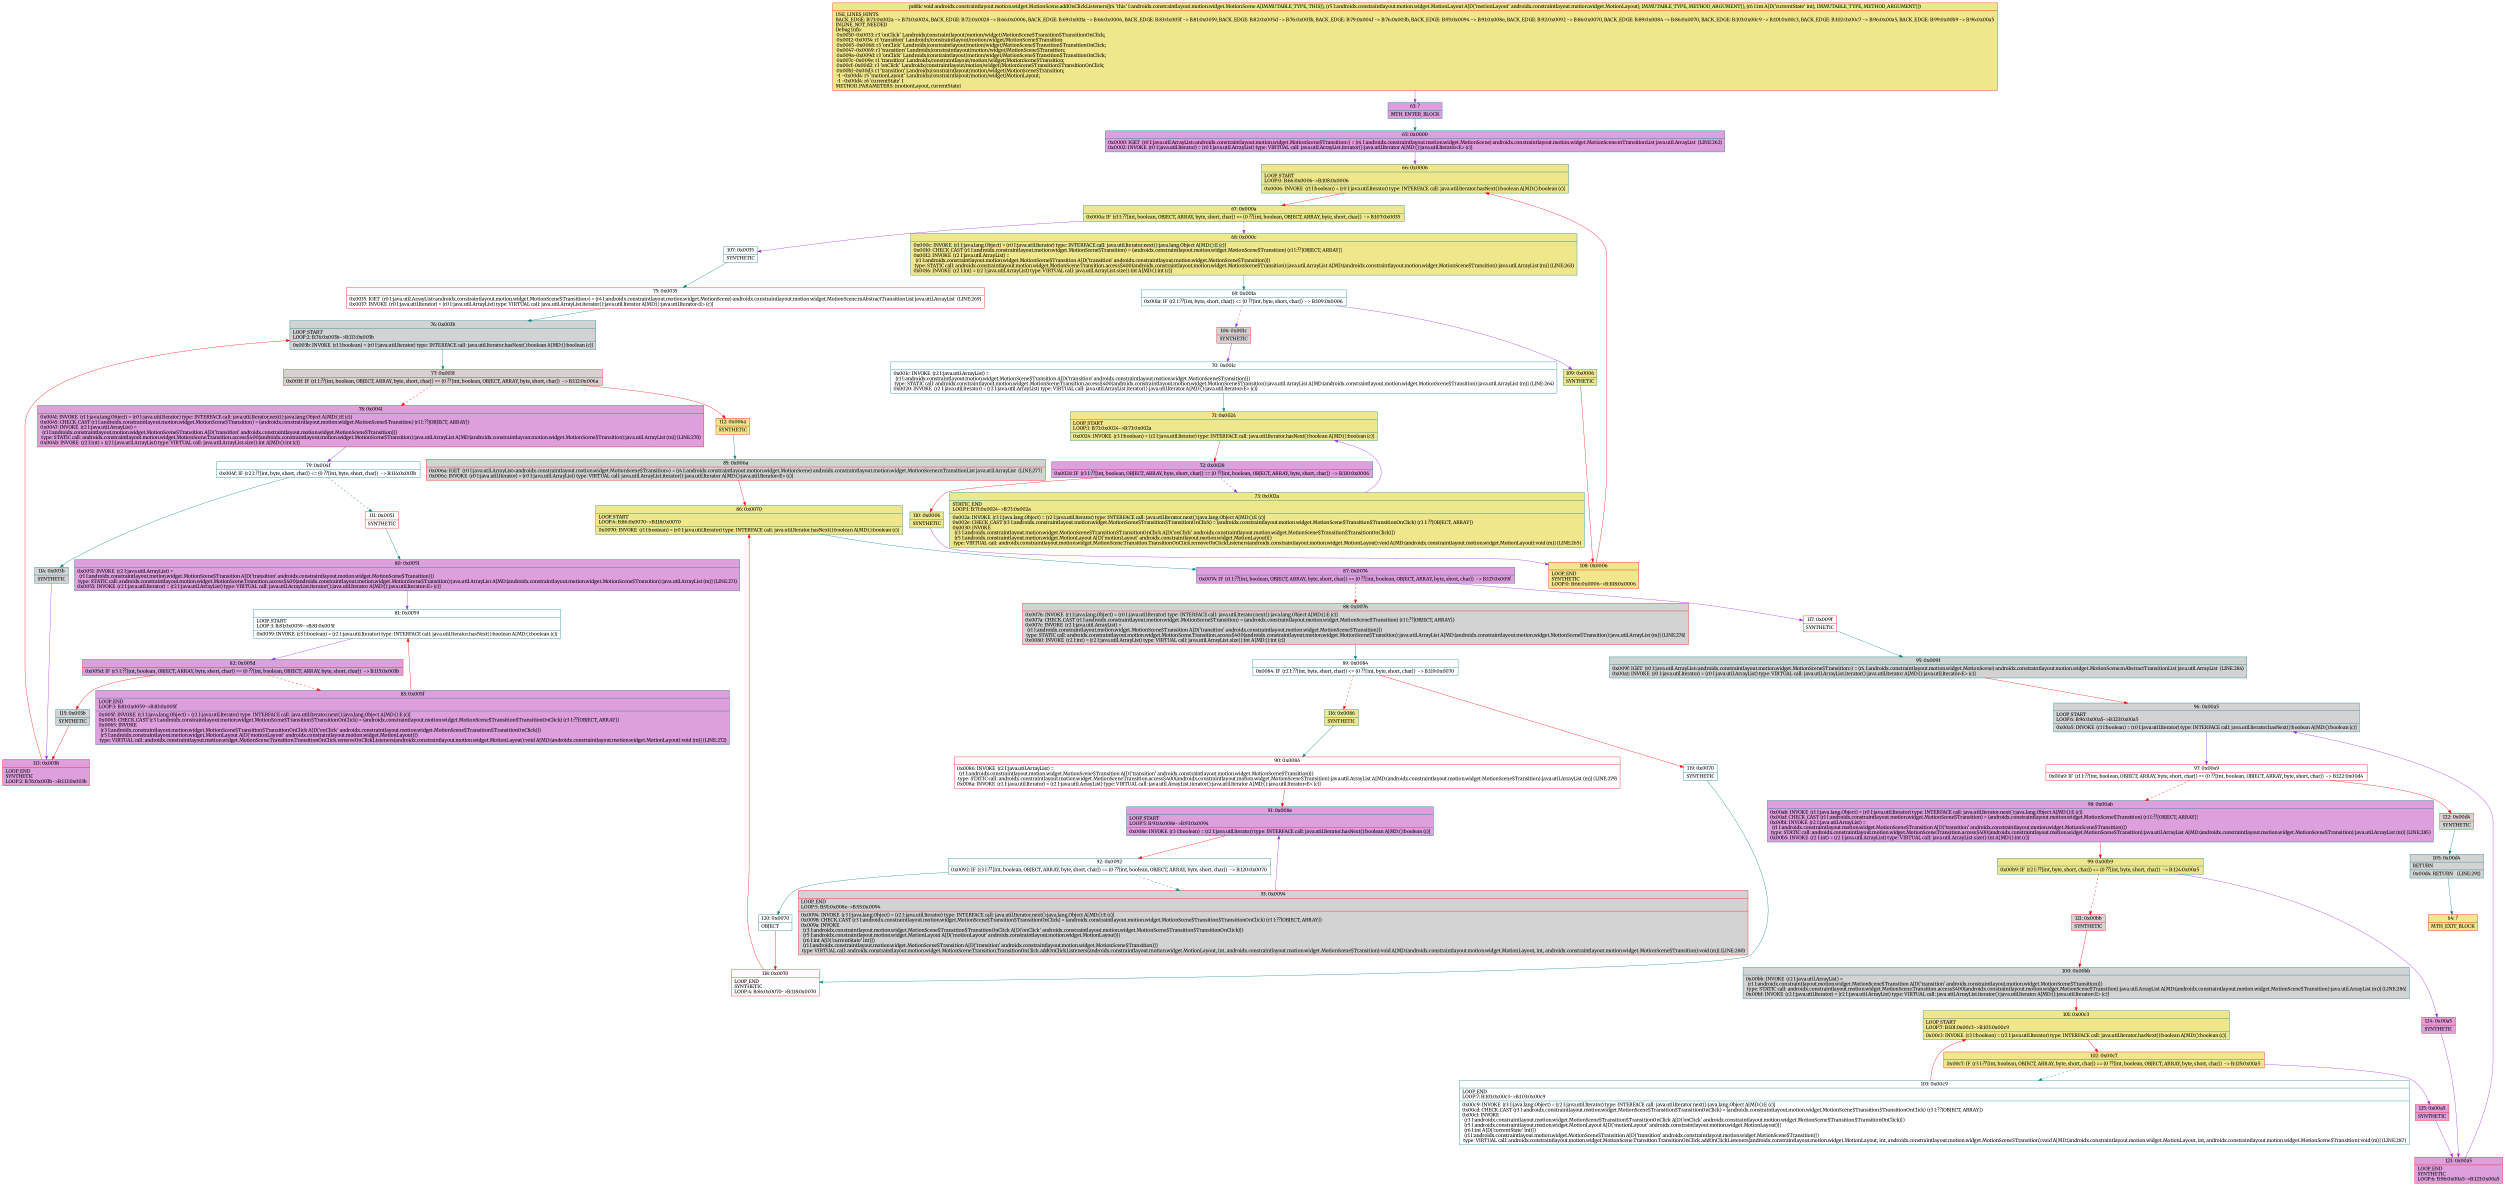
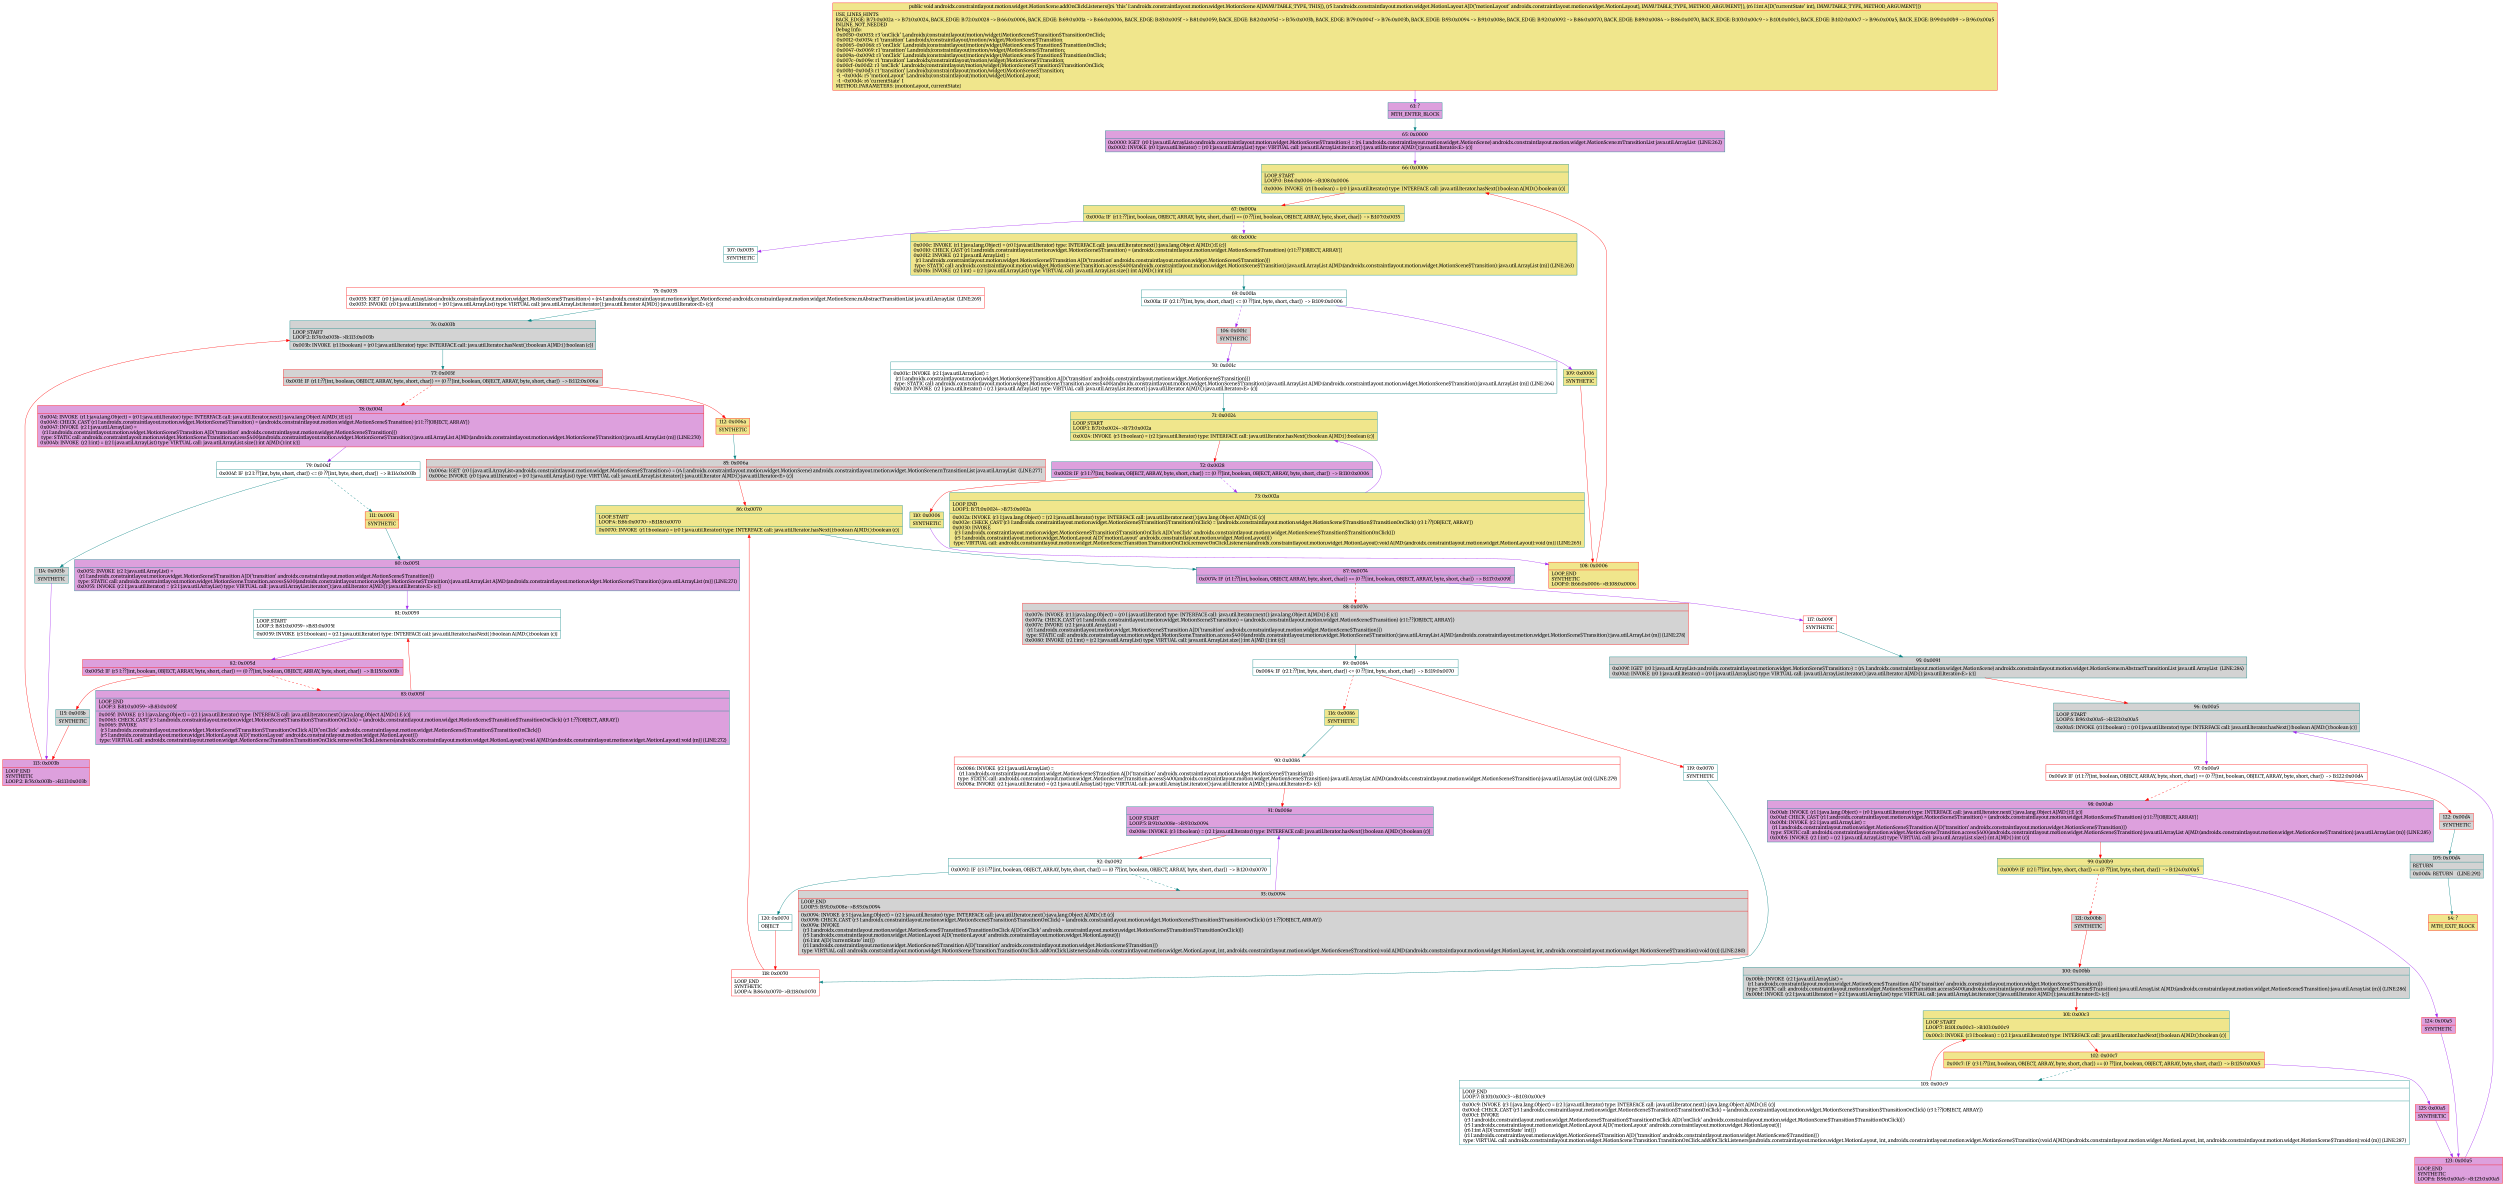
(707, 274) -> none
(967, 504) -> (965, 504)
(382, 520) -> (382, 520)
